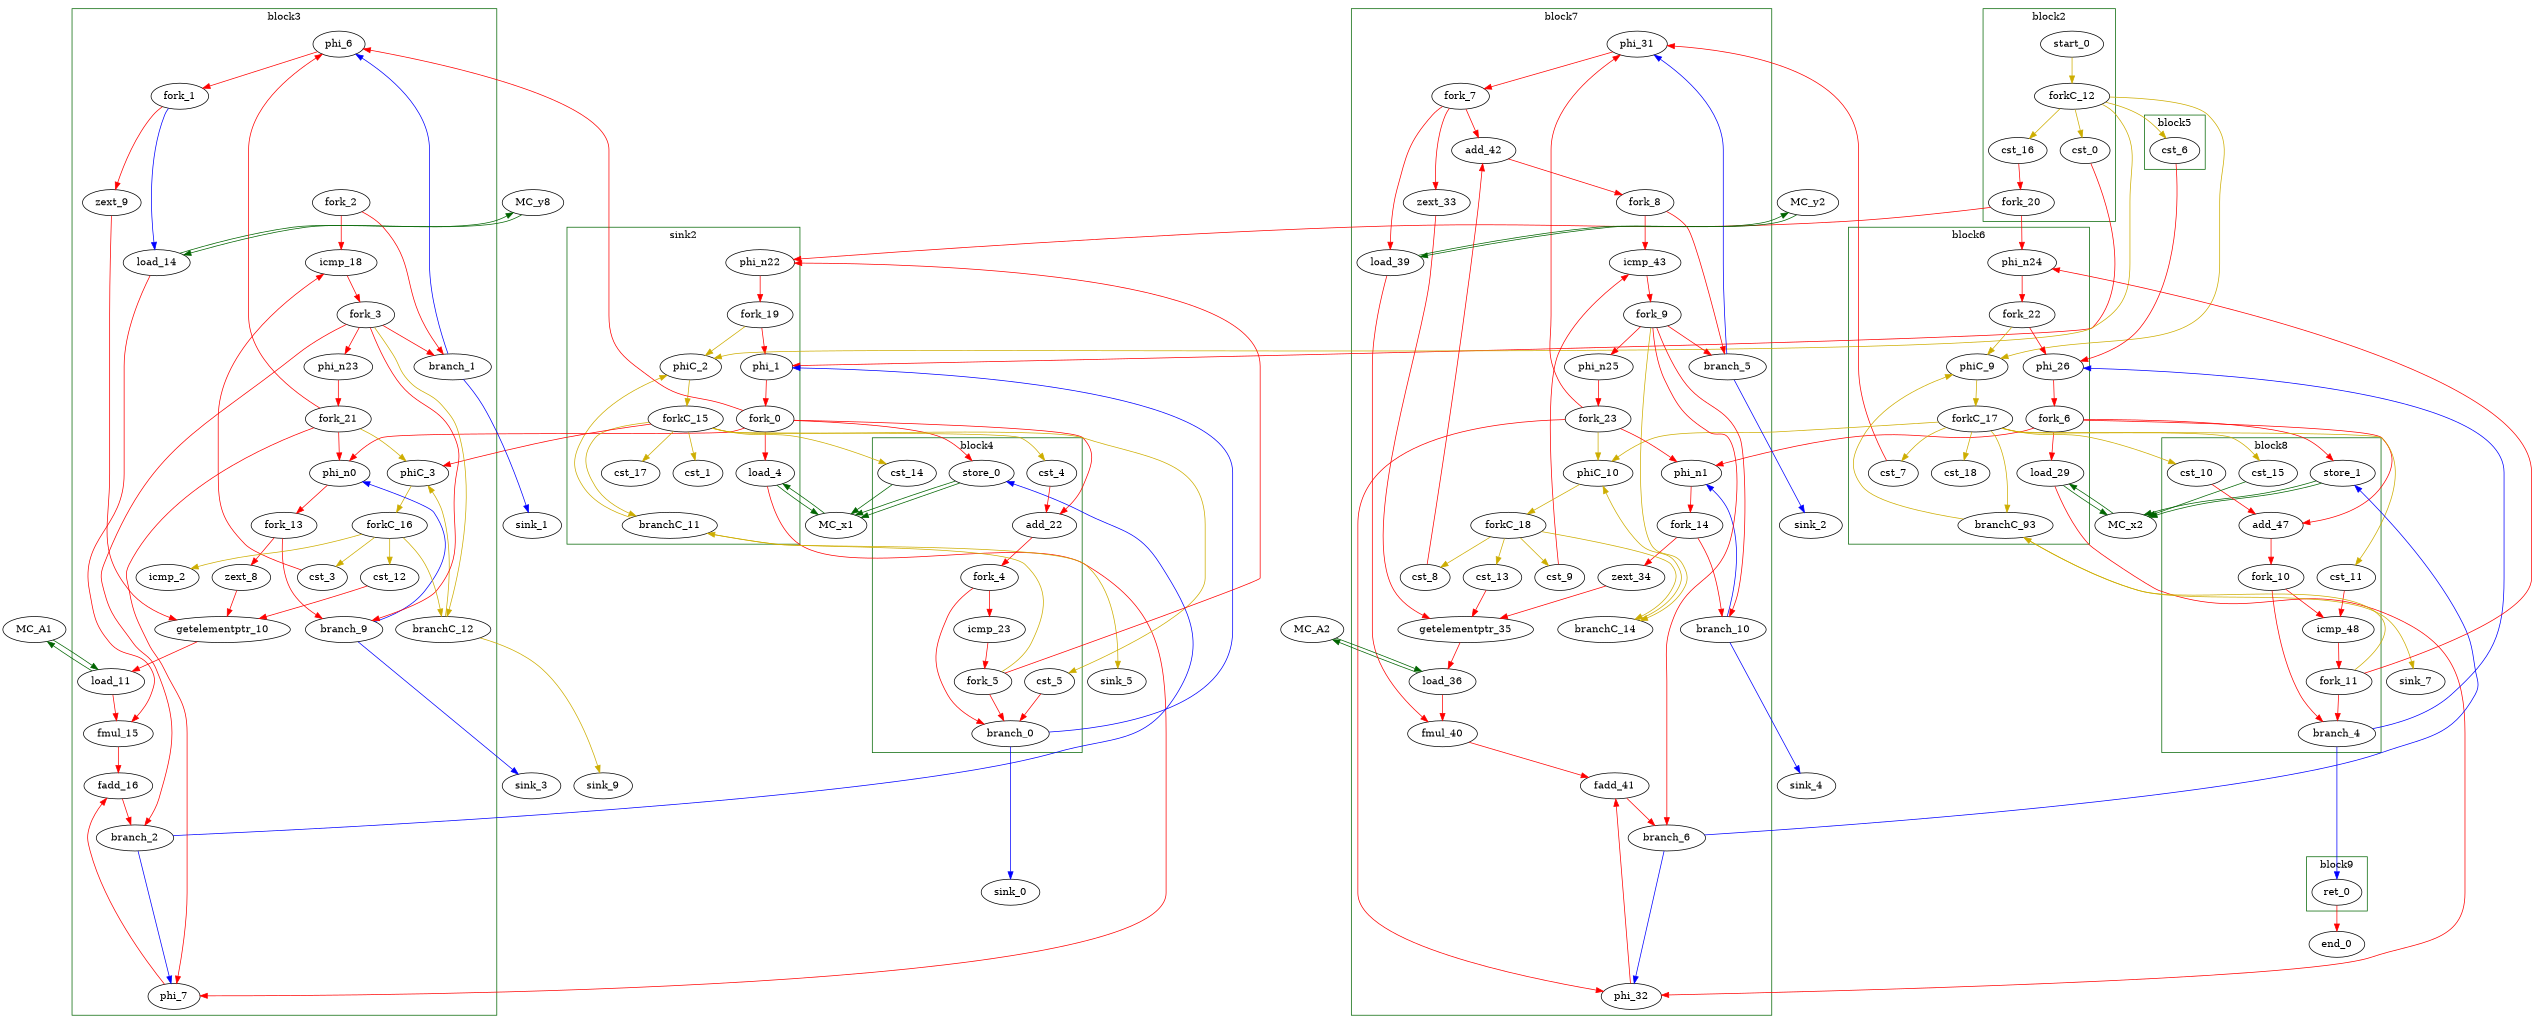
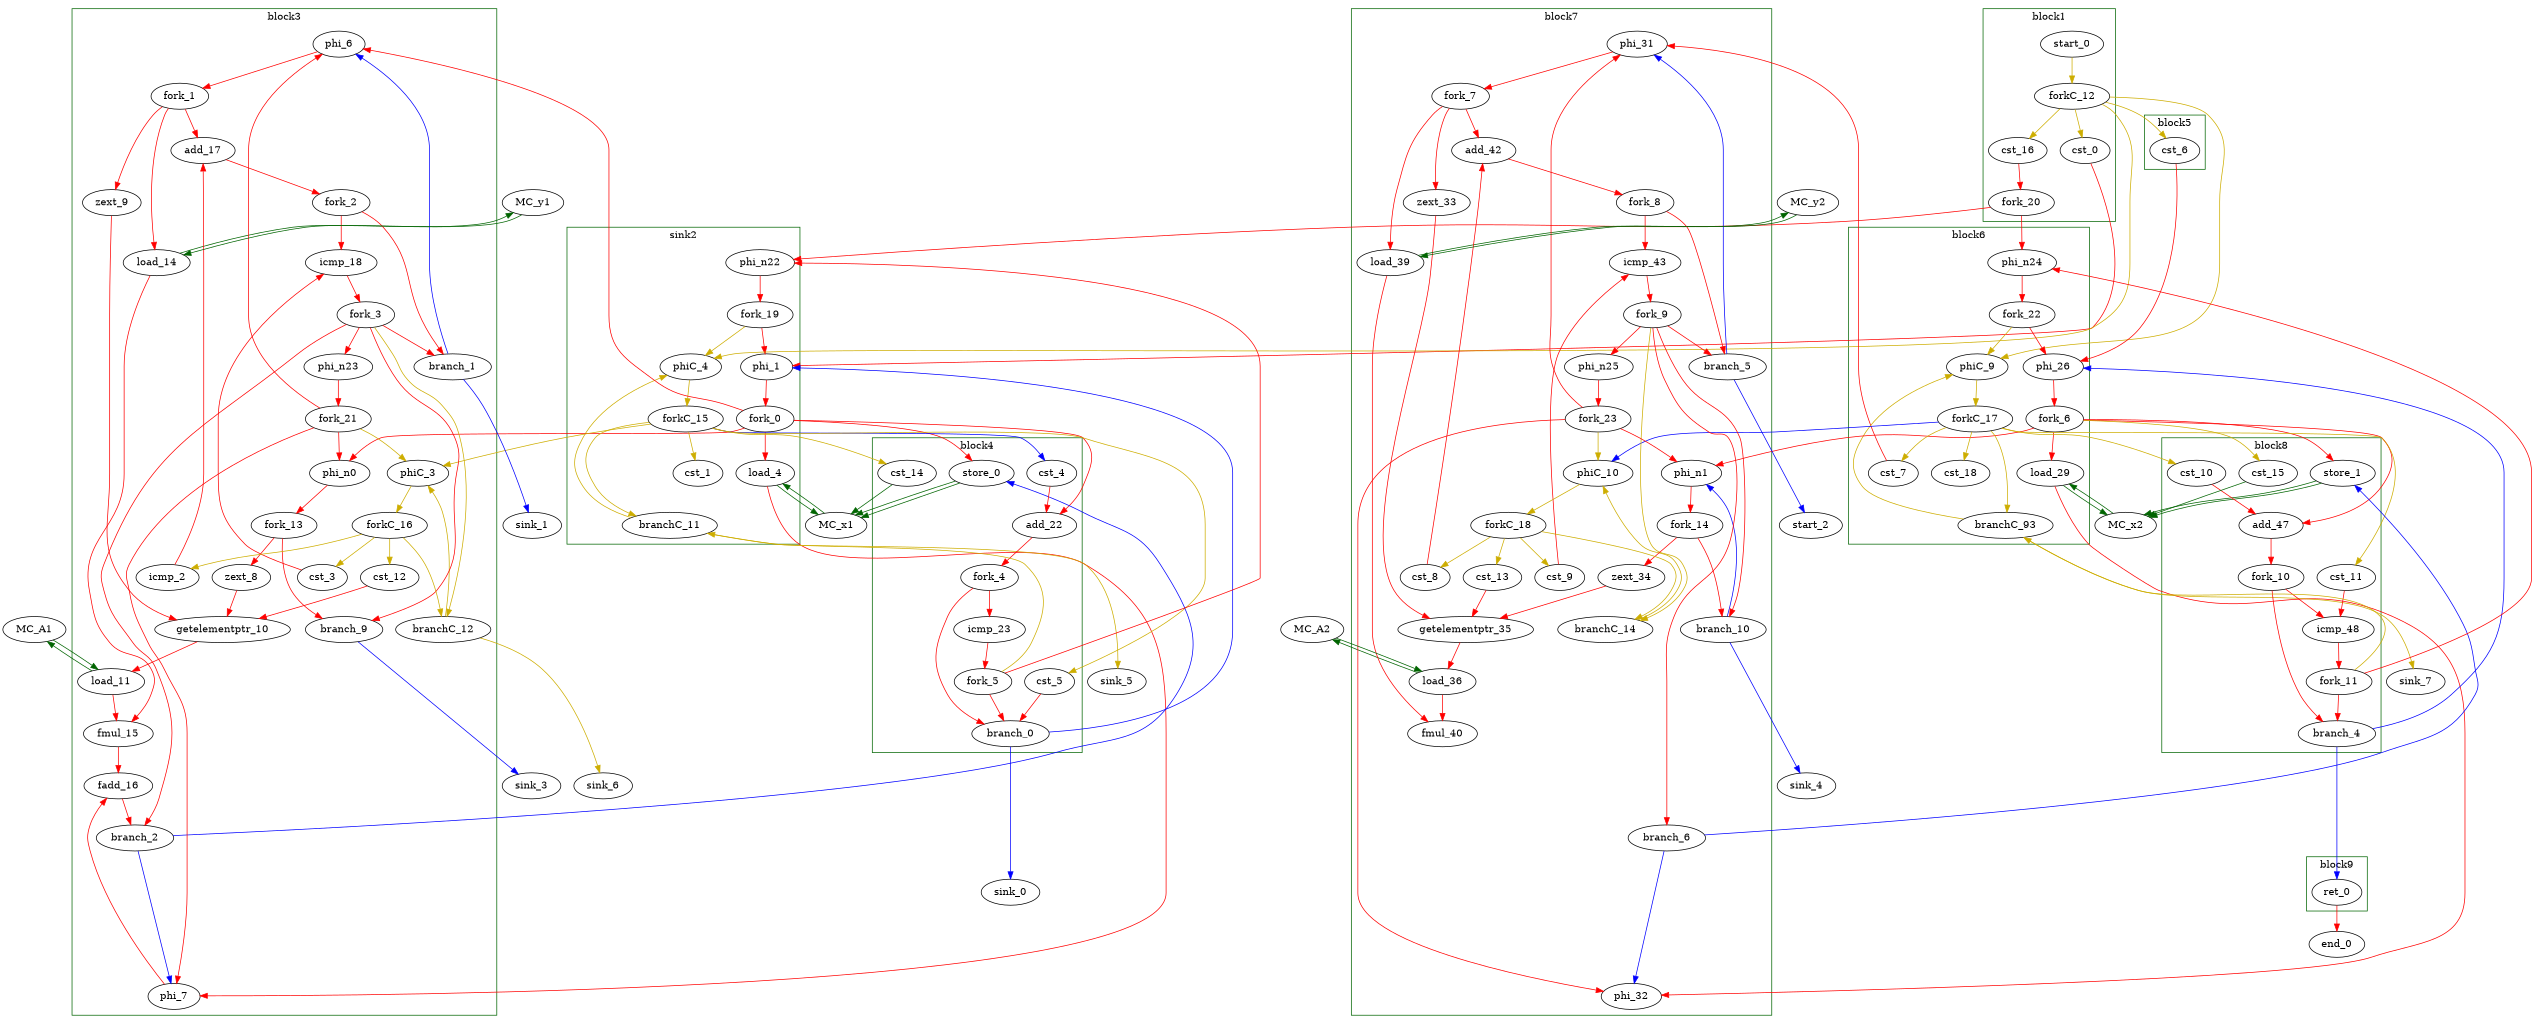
(2049, 17) -> (2049, 17)
none -> (203, 151)
(152, 174) -> (152, 174)
(533, 203) -> (533, 203)
(691, 367) -> (691, 367)
(1784, 431) -> (1784, 431)
(879, 433) -> (879, 433)
(2131, 433) -> (2186, 428)
(550, 441) -> (550, 441)
(631, 473) -> none
(1811, 525) -> (1811, 525)
(443, 558) -> none
(603, 786) -> (603, 786)
(1615, 786) -> none
